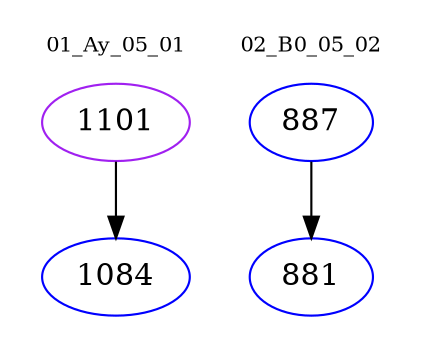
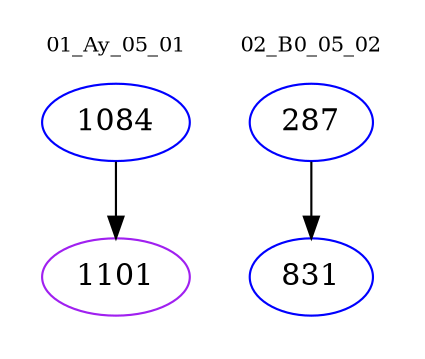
(311, 122) -> (311, 122)
(116, 189) -> (116, 189)
(311, 277) -> (311, 277)
